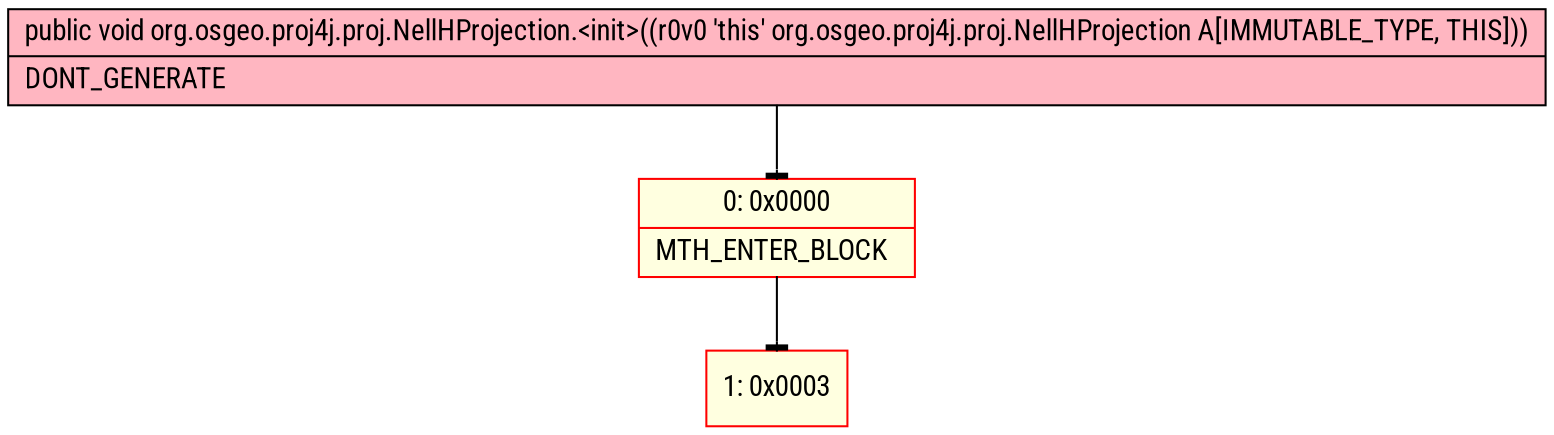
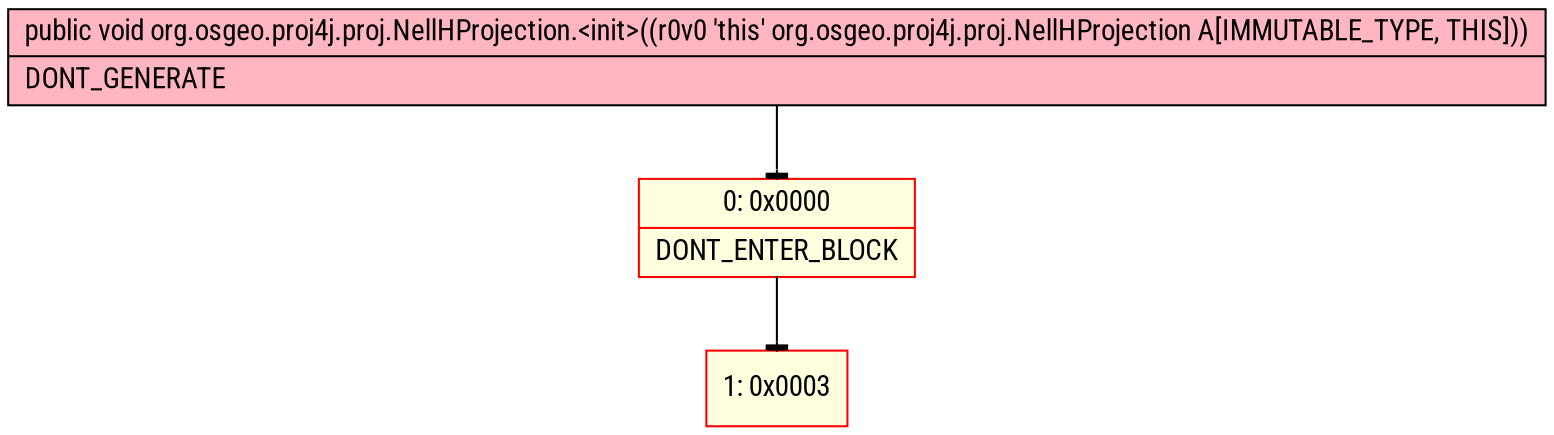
(772, 251) -> (777, 251)
